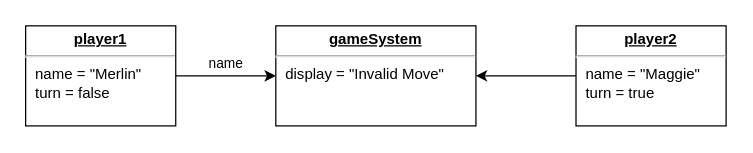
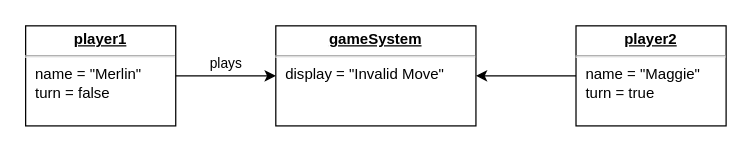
(226, 63) -> (226, 63)
